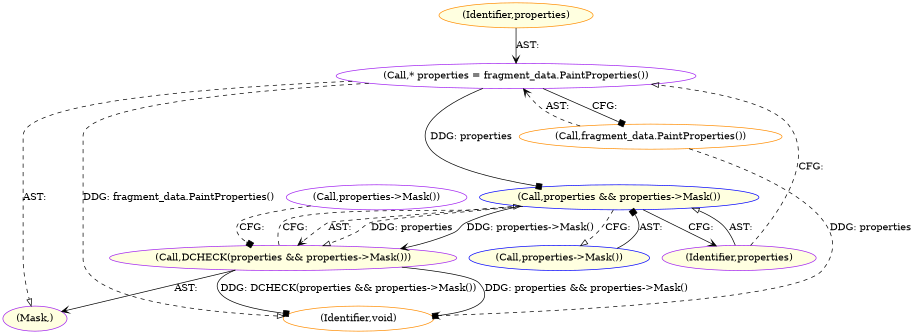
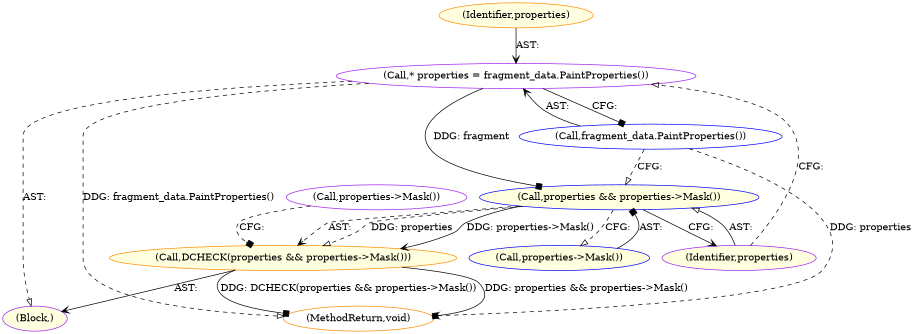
(551, 114) -> (551, 114)
(471, 137) -> (471, 137)
(651, 137) -> (651, 137)
(385, 211) -> (637, 164)
(283, 258) -> (283, 258)
(35, 319) -> (35, 319)
(358, 319) -> (358, 319)
